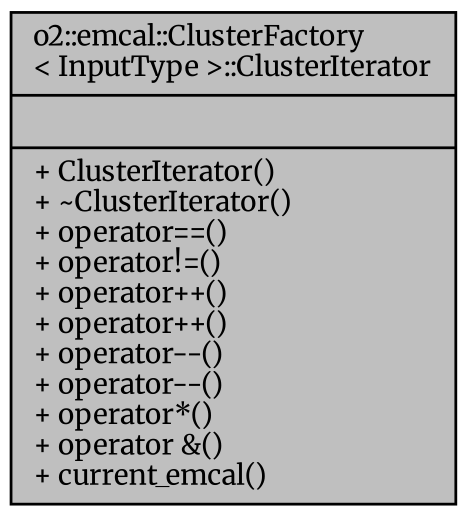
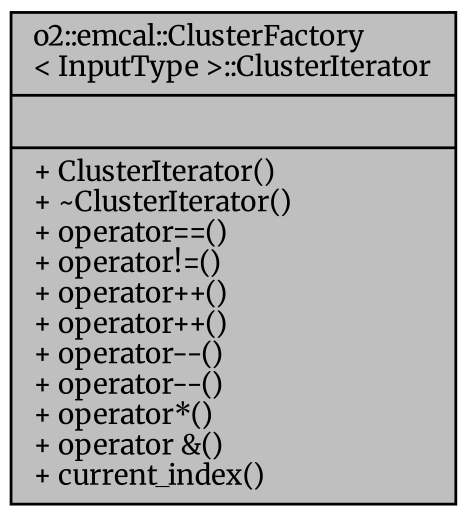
(151, 477) -> (151, 477)
